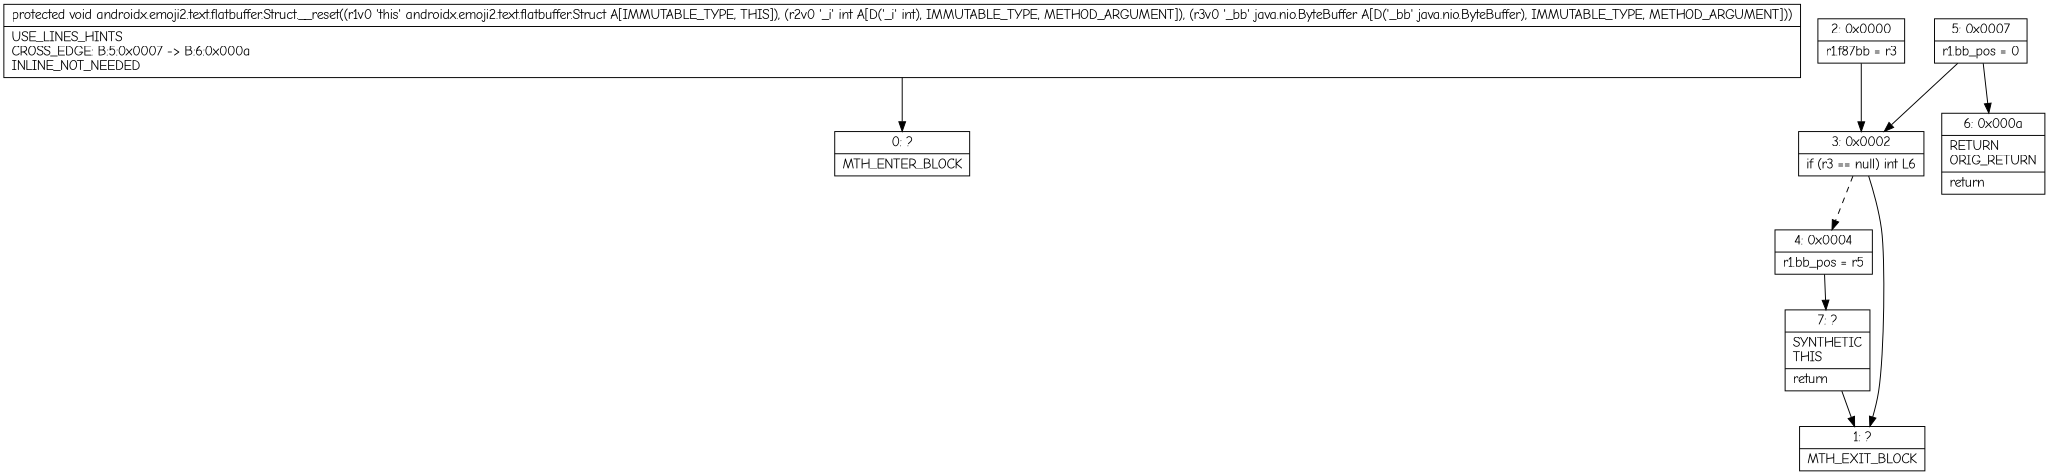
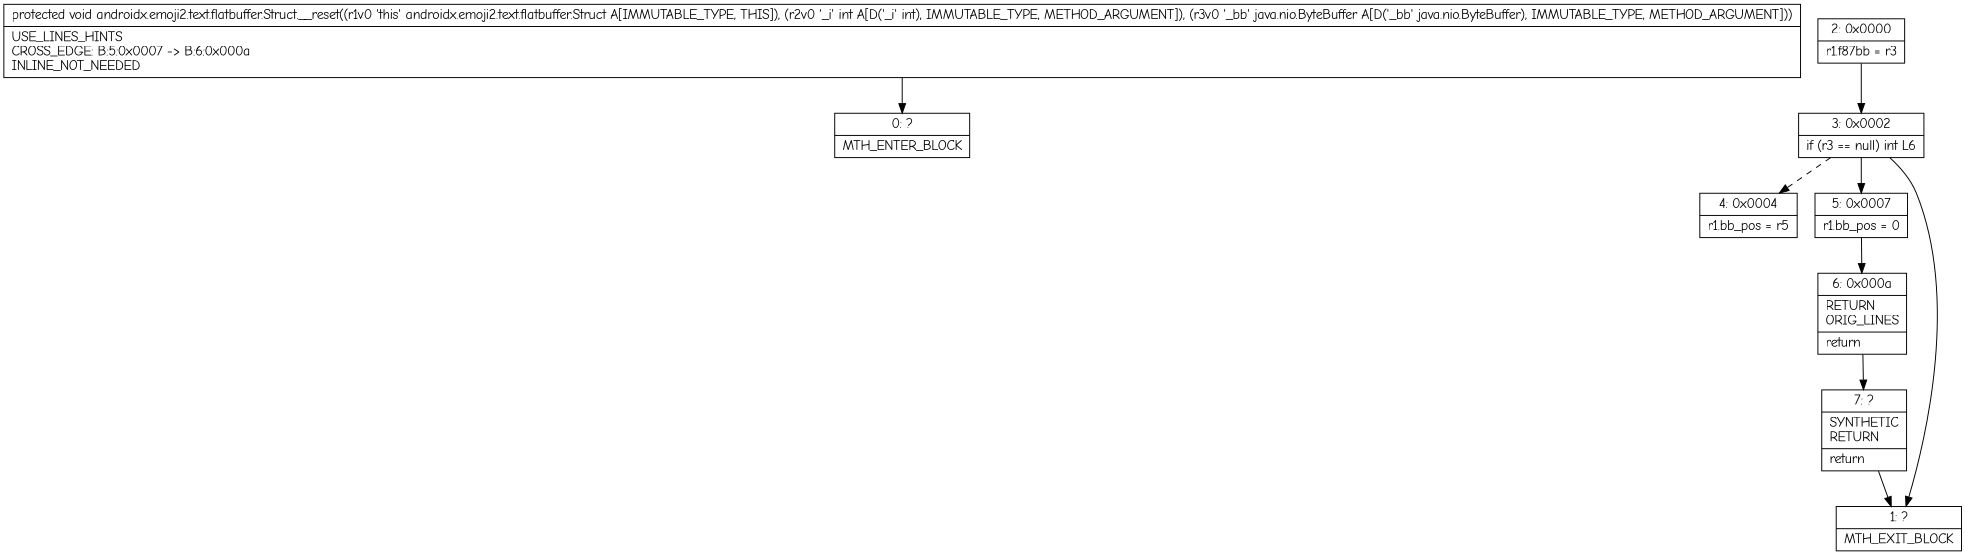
(1925, 94) -> (1861, 171)
(1993, 160) -> (1862, 320)
(1825, 287) -> (1863, 367)
(1808, 357) -> (1855, 437)
